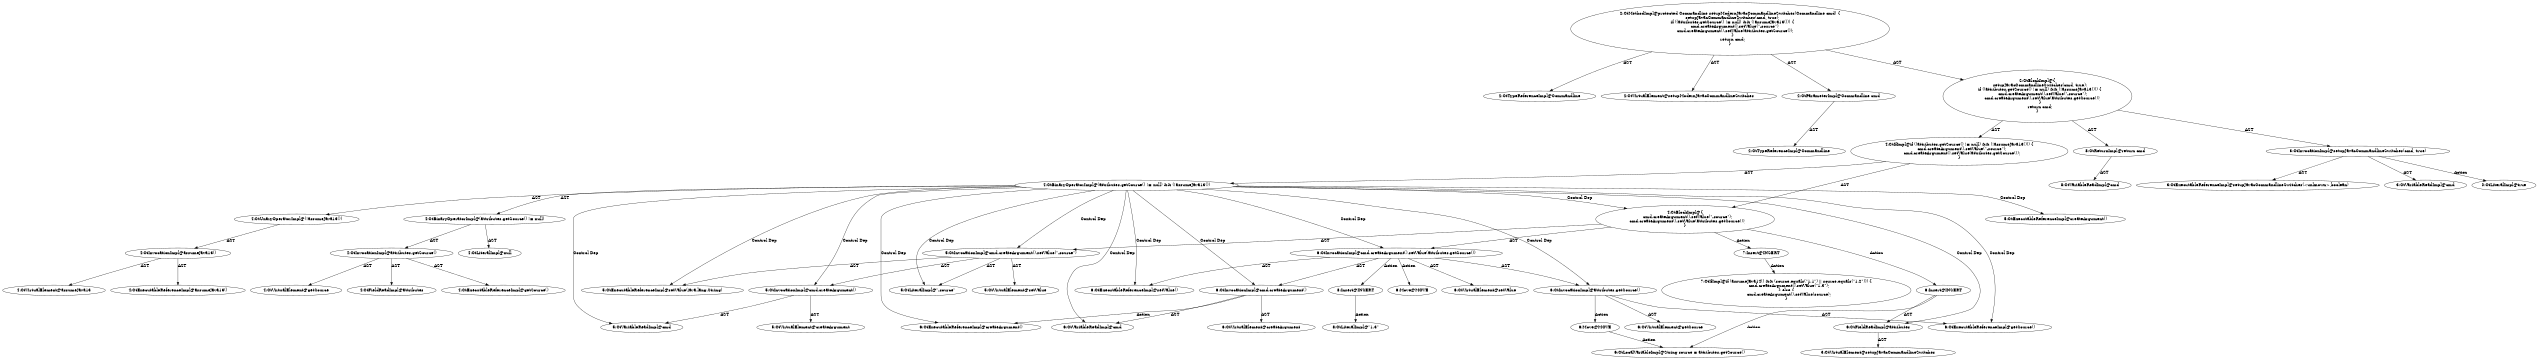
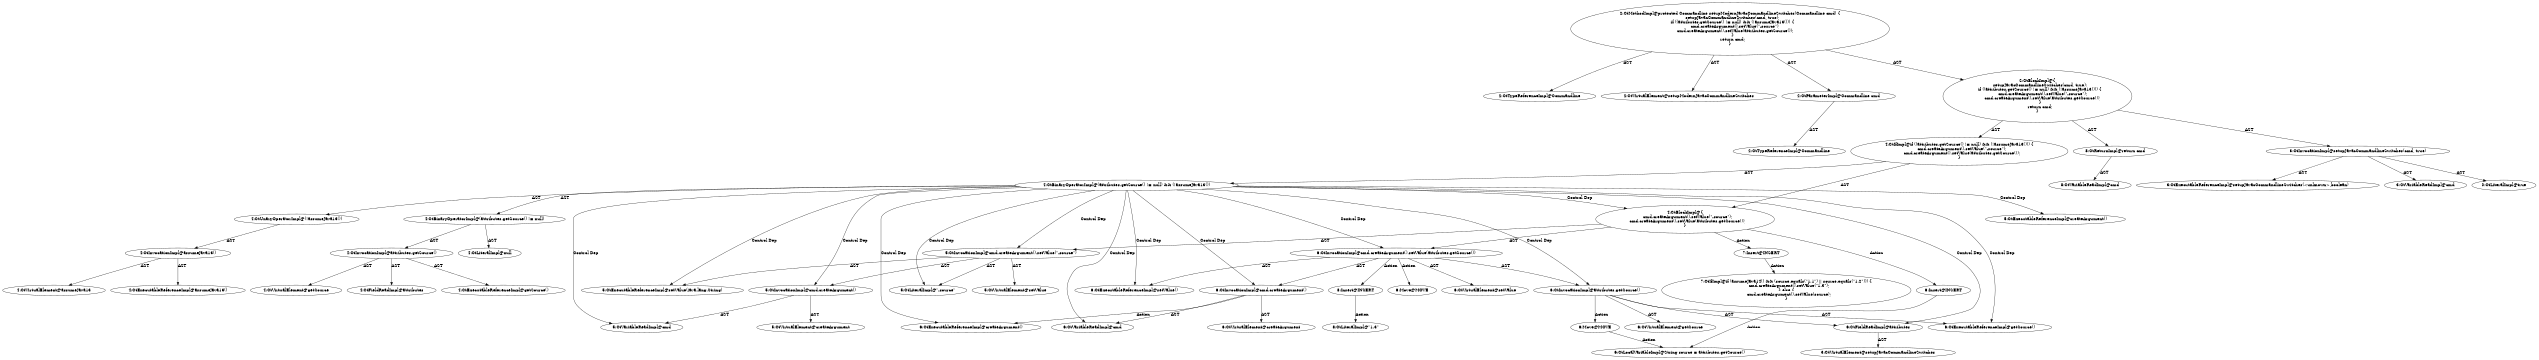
(2461, 173) -> (2461, 173)
(1909, 310) -> (1721, 316)
